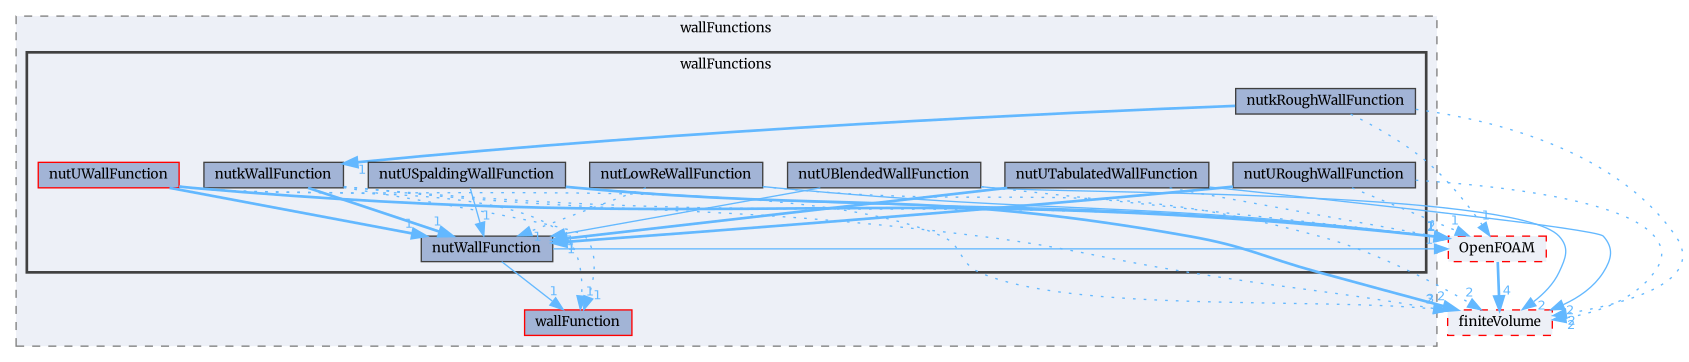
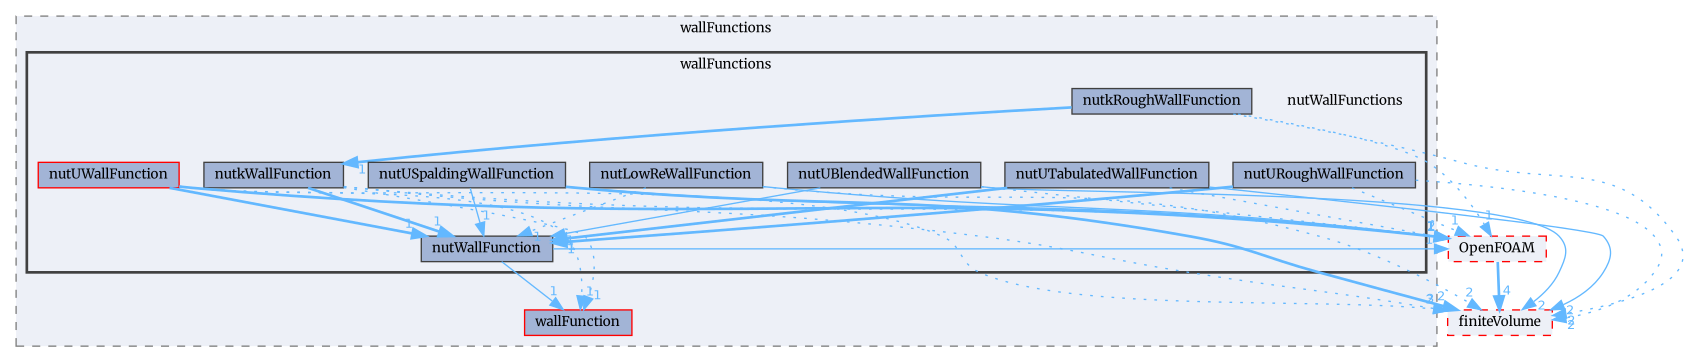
none -> (1346, 101)
